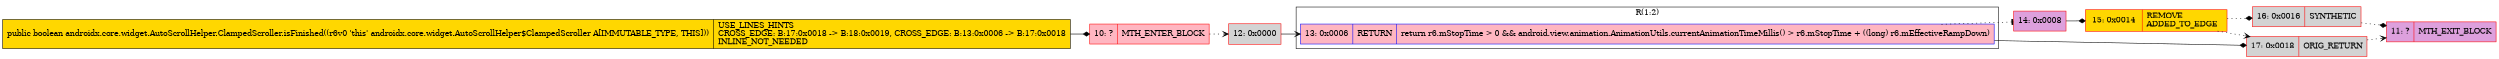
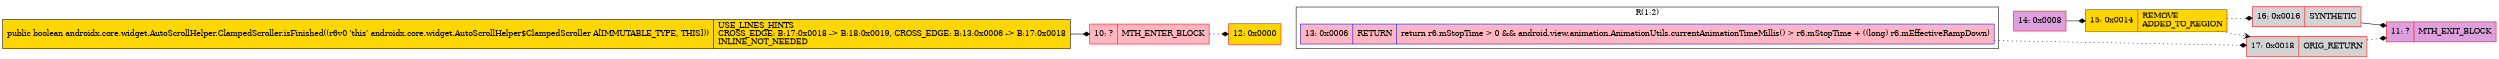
(1976, 23) -> none
(2182, 24) -> (2182, 24)
(2371, 24) -> (2371, 24)
(1216, 34) -> (1216, 34)
(1255, 34) -> (1255, 34)
(1288, 34) -> none
(2374, 39) -> (2374, 39)
(2117, 43) -> (2117, 43)
